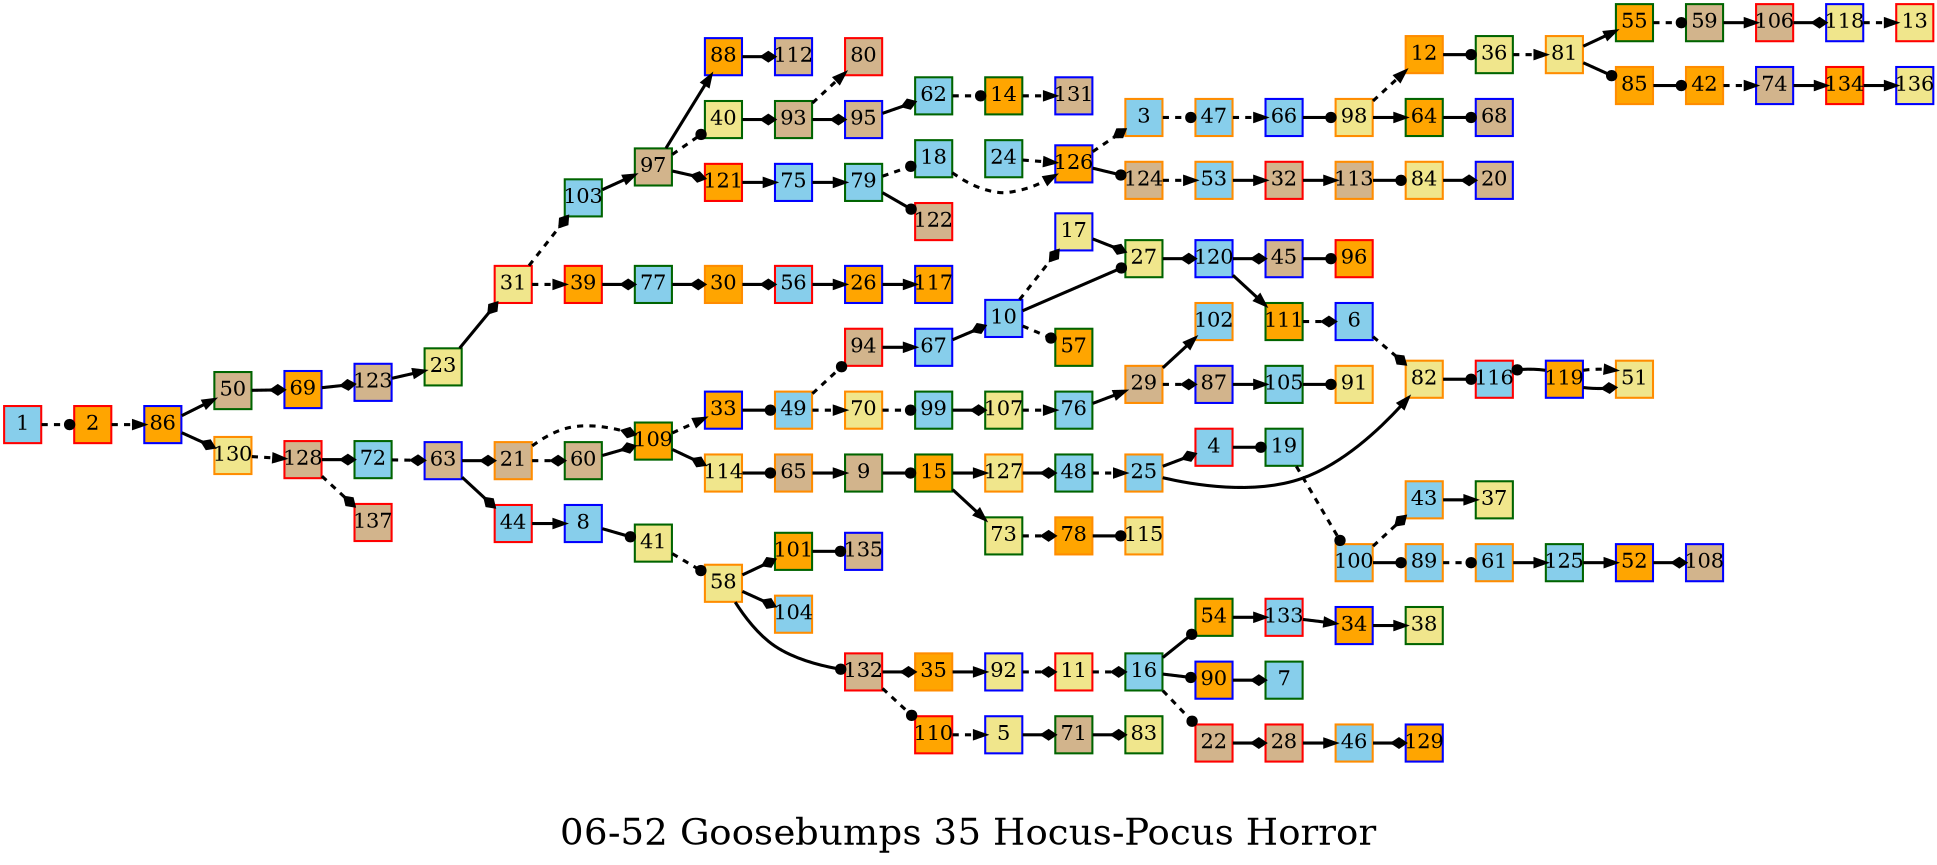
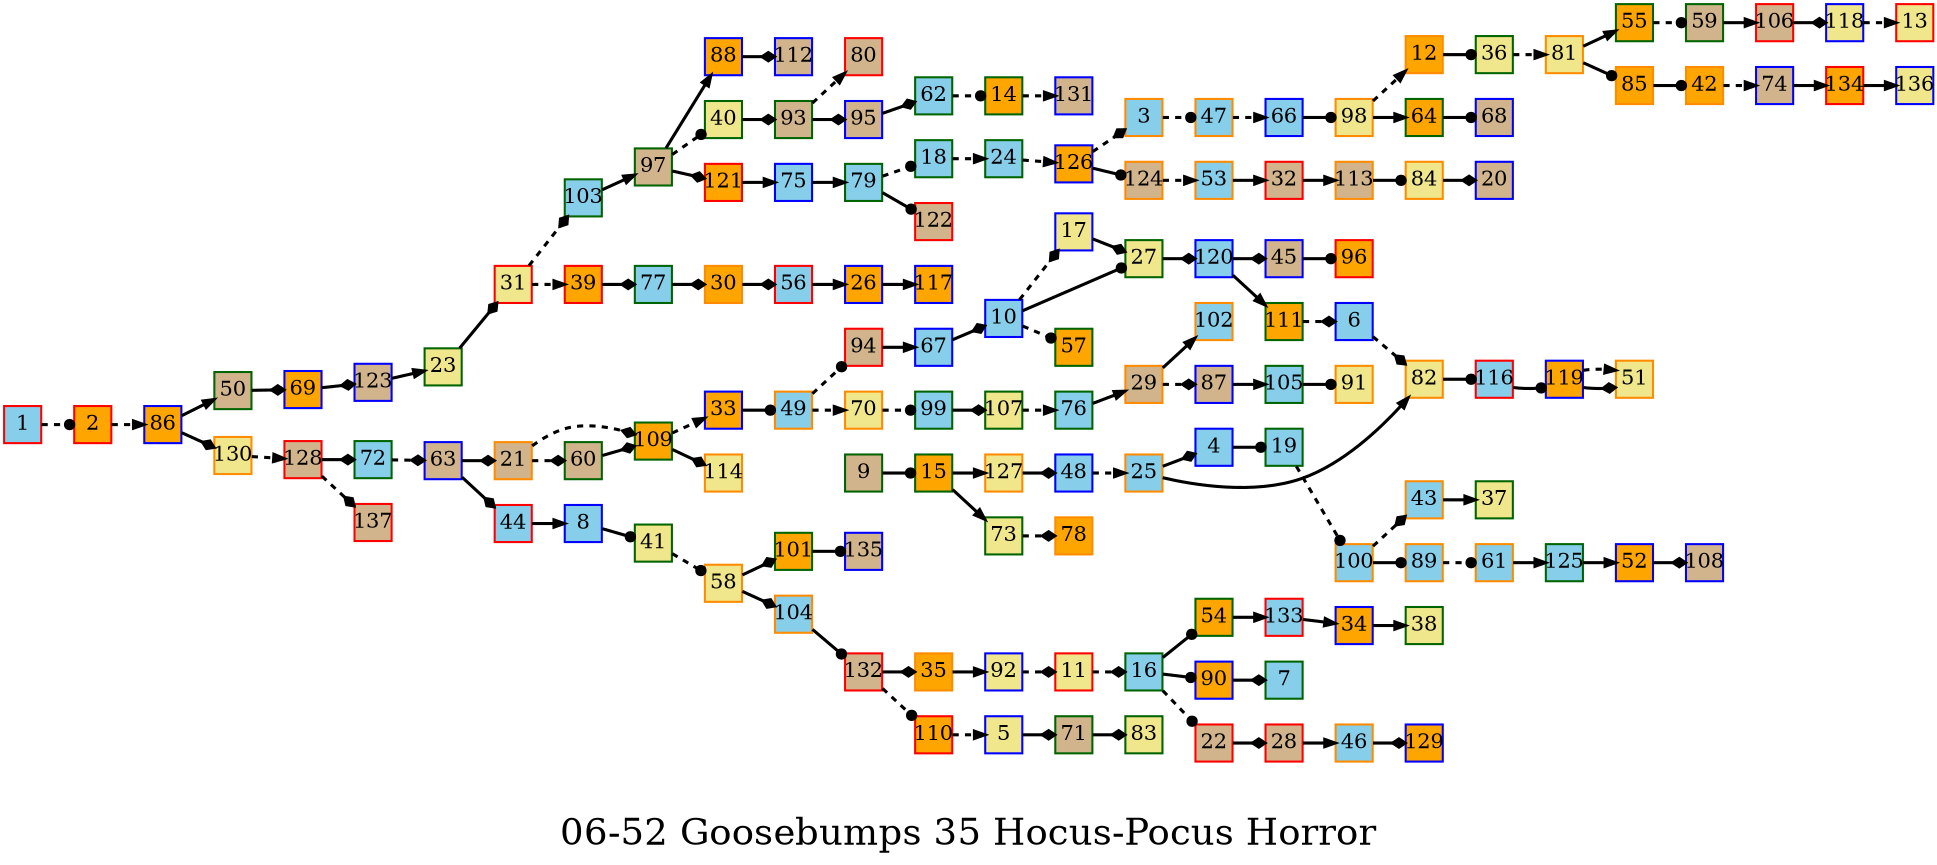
(998, 192) -> (963, 159)
(1533, 369) -> (1525, 388)
(1214, 447) -> (1214, 447)
(794, 473) -> none
(1074, 473) -> (1074, 473)
(1144, 536) -> none
(778, 648) -> (825, 640)
